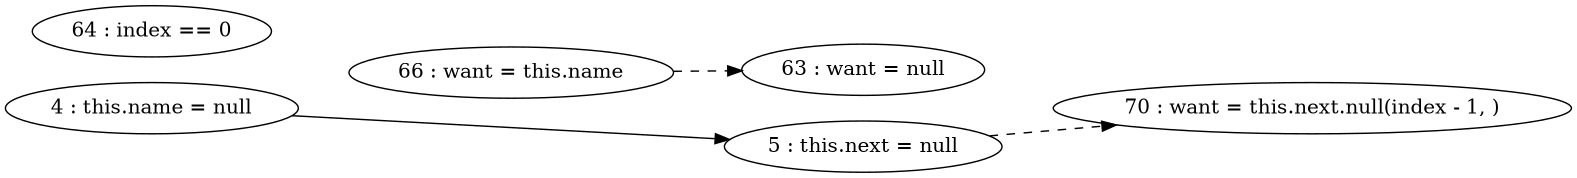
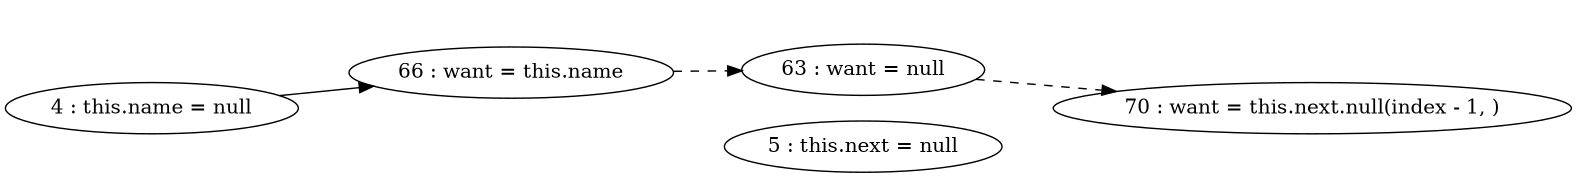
(152, 31) -> none
(503, 127) -> (319, 92)
(1046, 131) -> (1039, 85)
